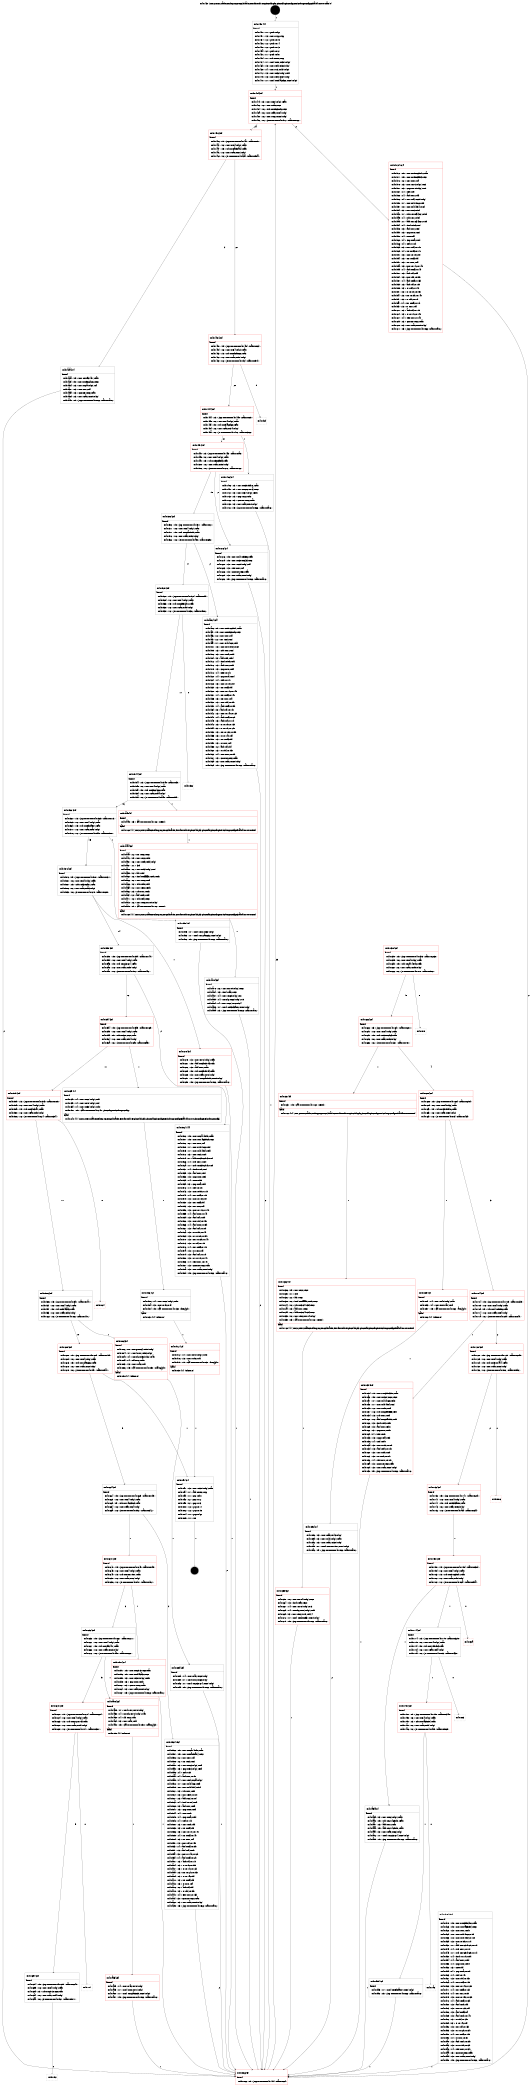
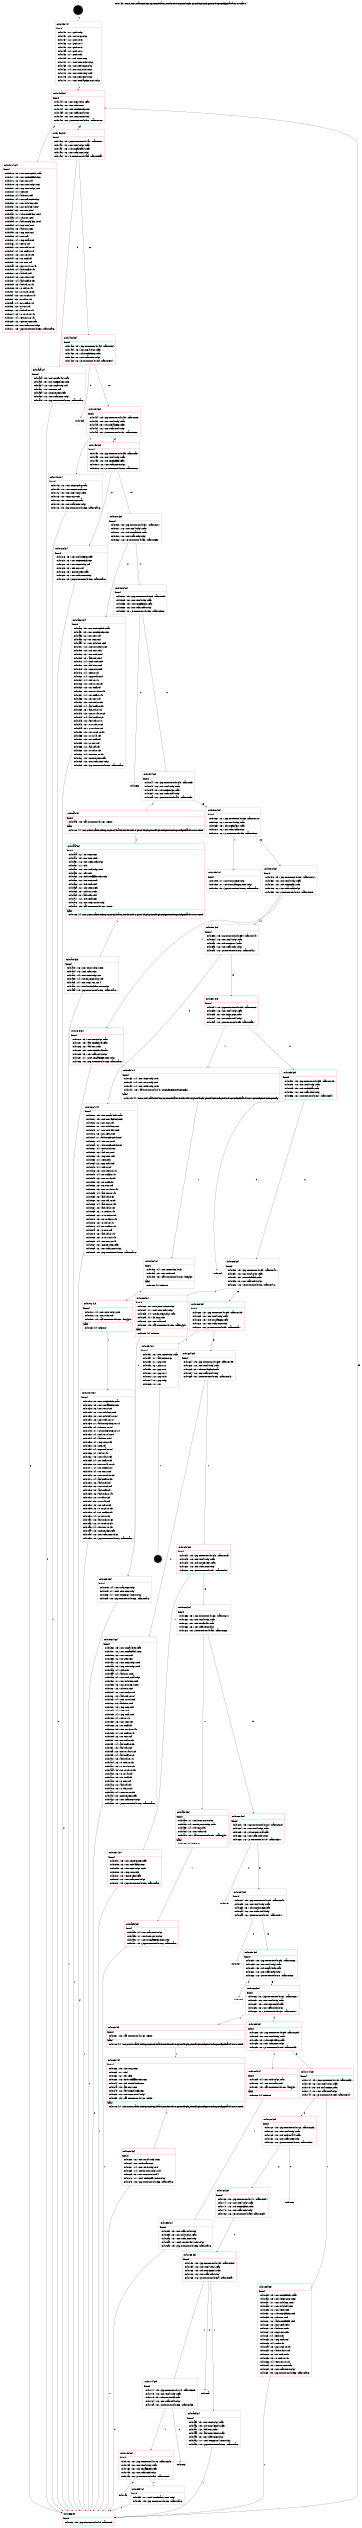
(195, 1425) -> (107, 1360)
(236, 1502) -> none
none -> (265, 1933)
